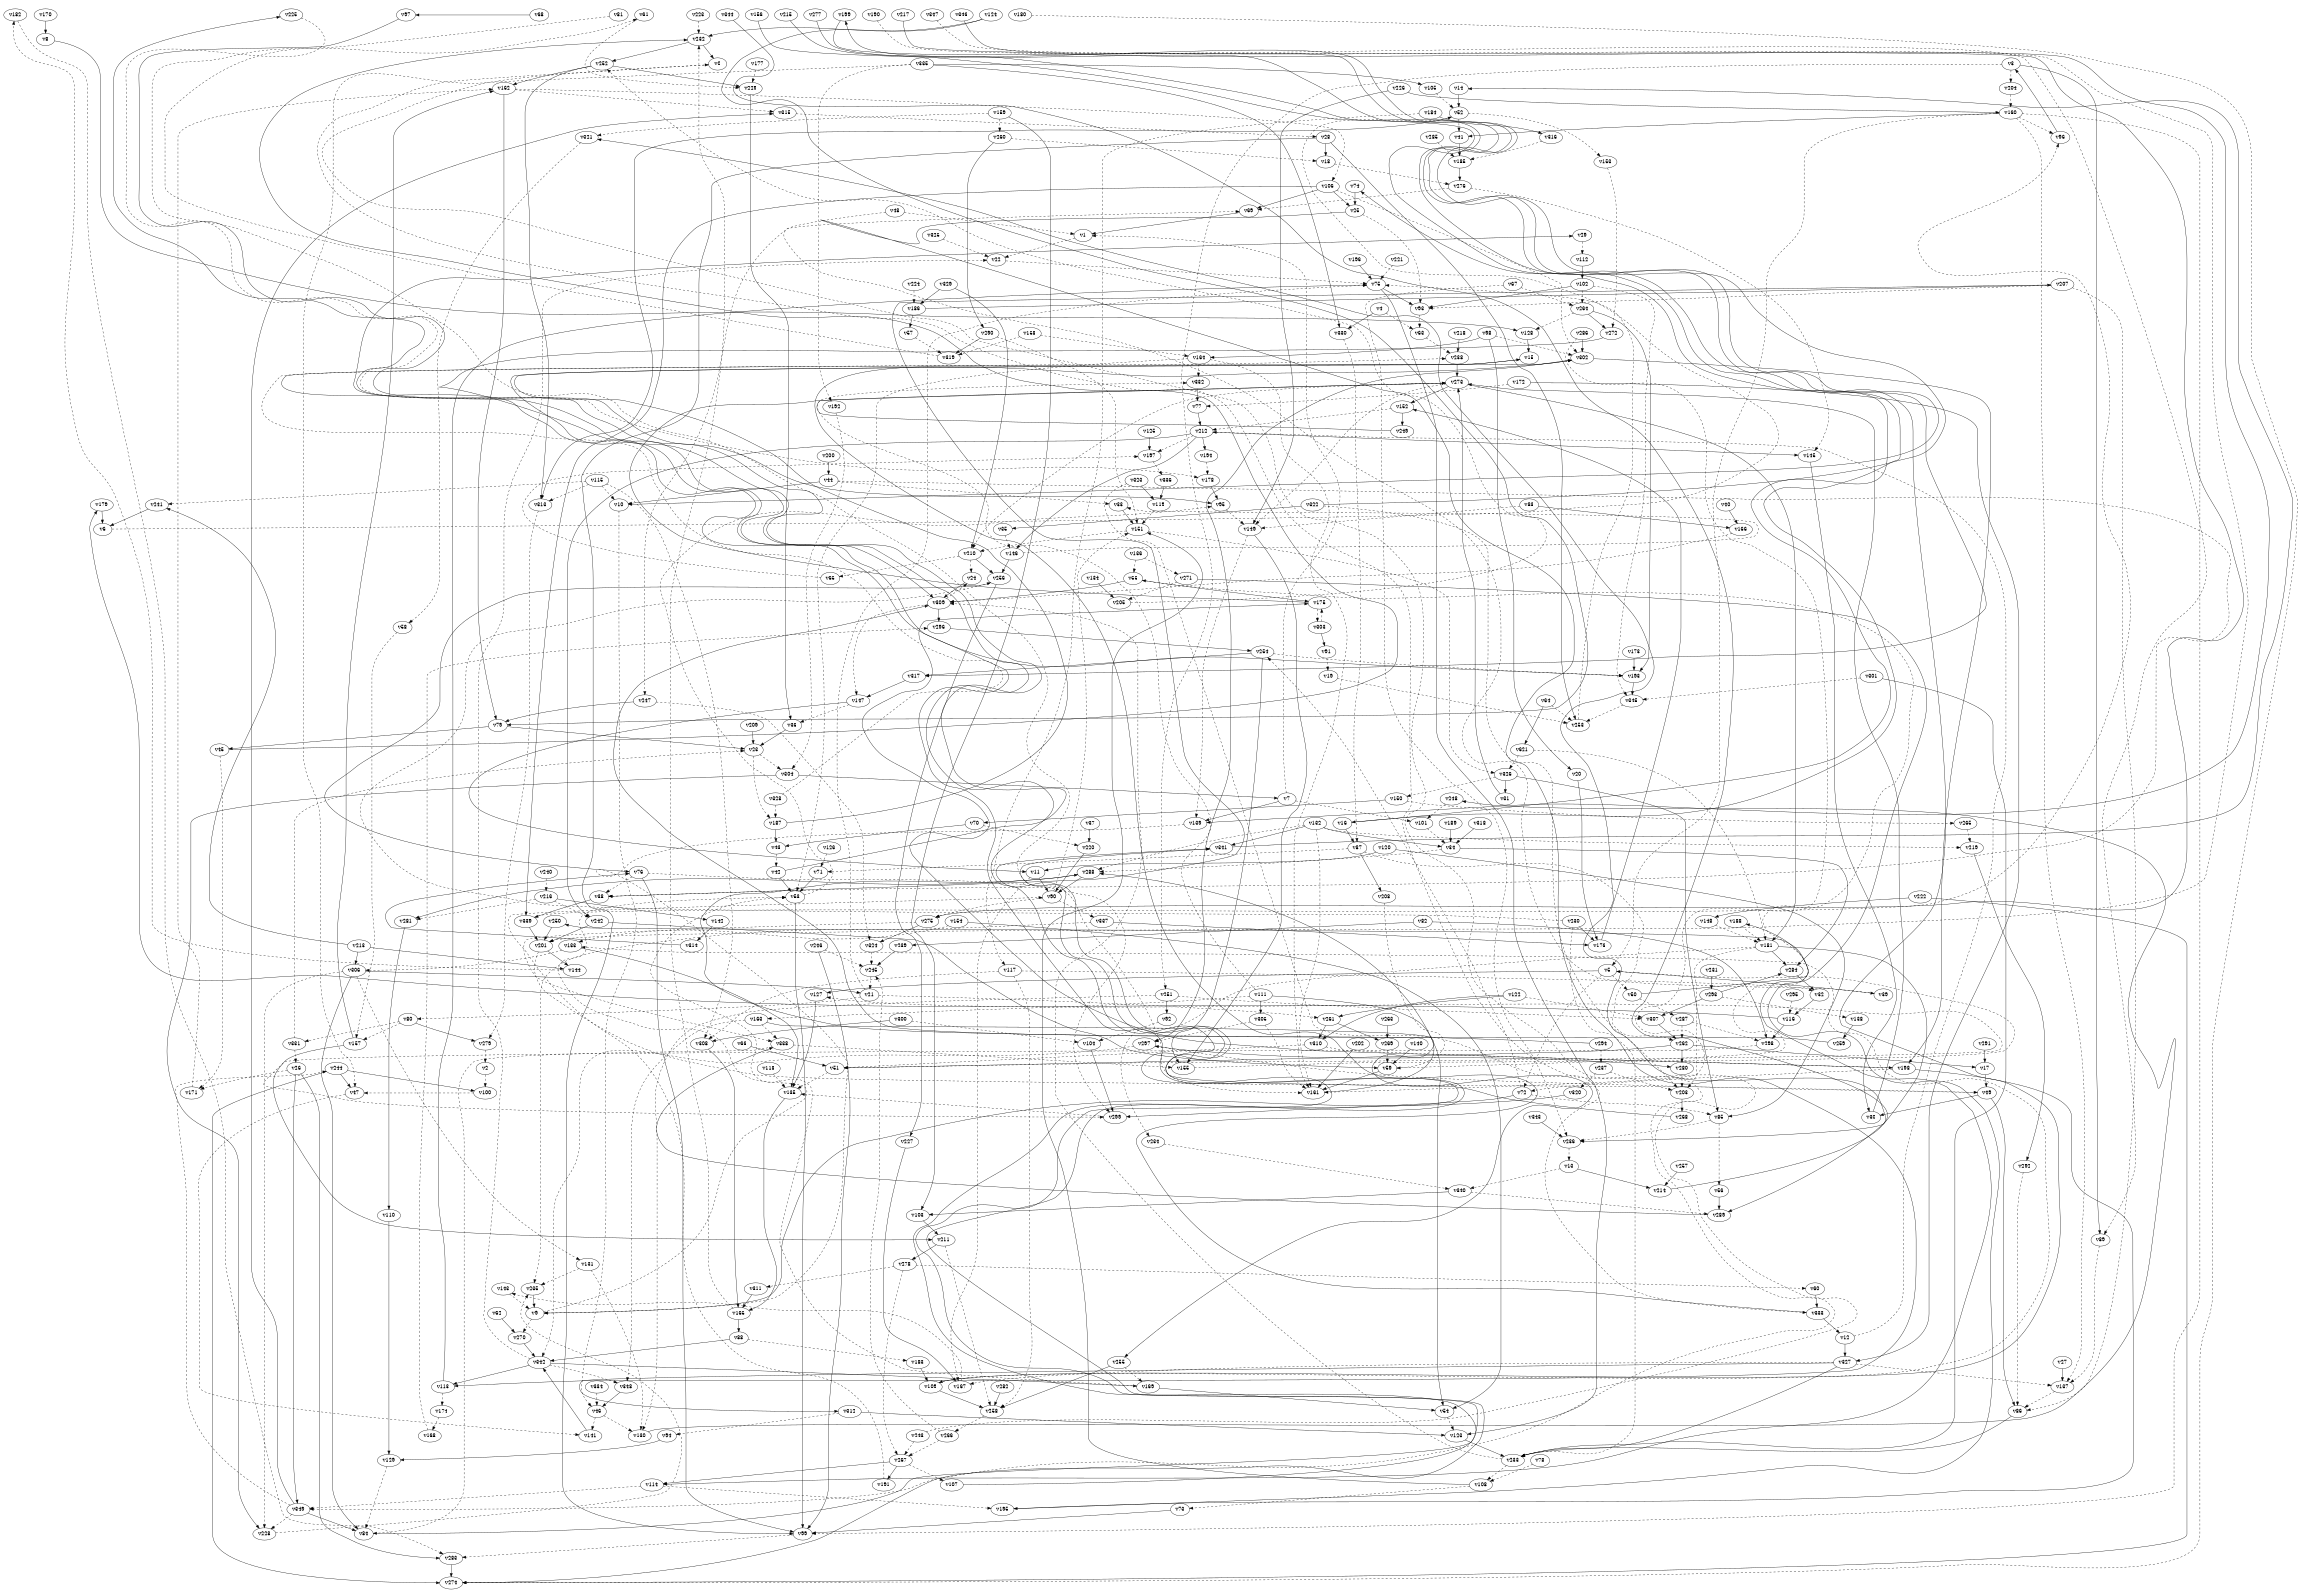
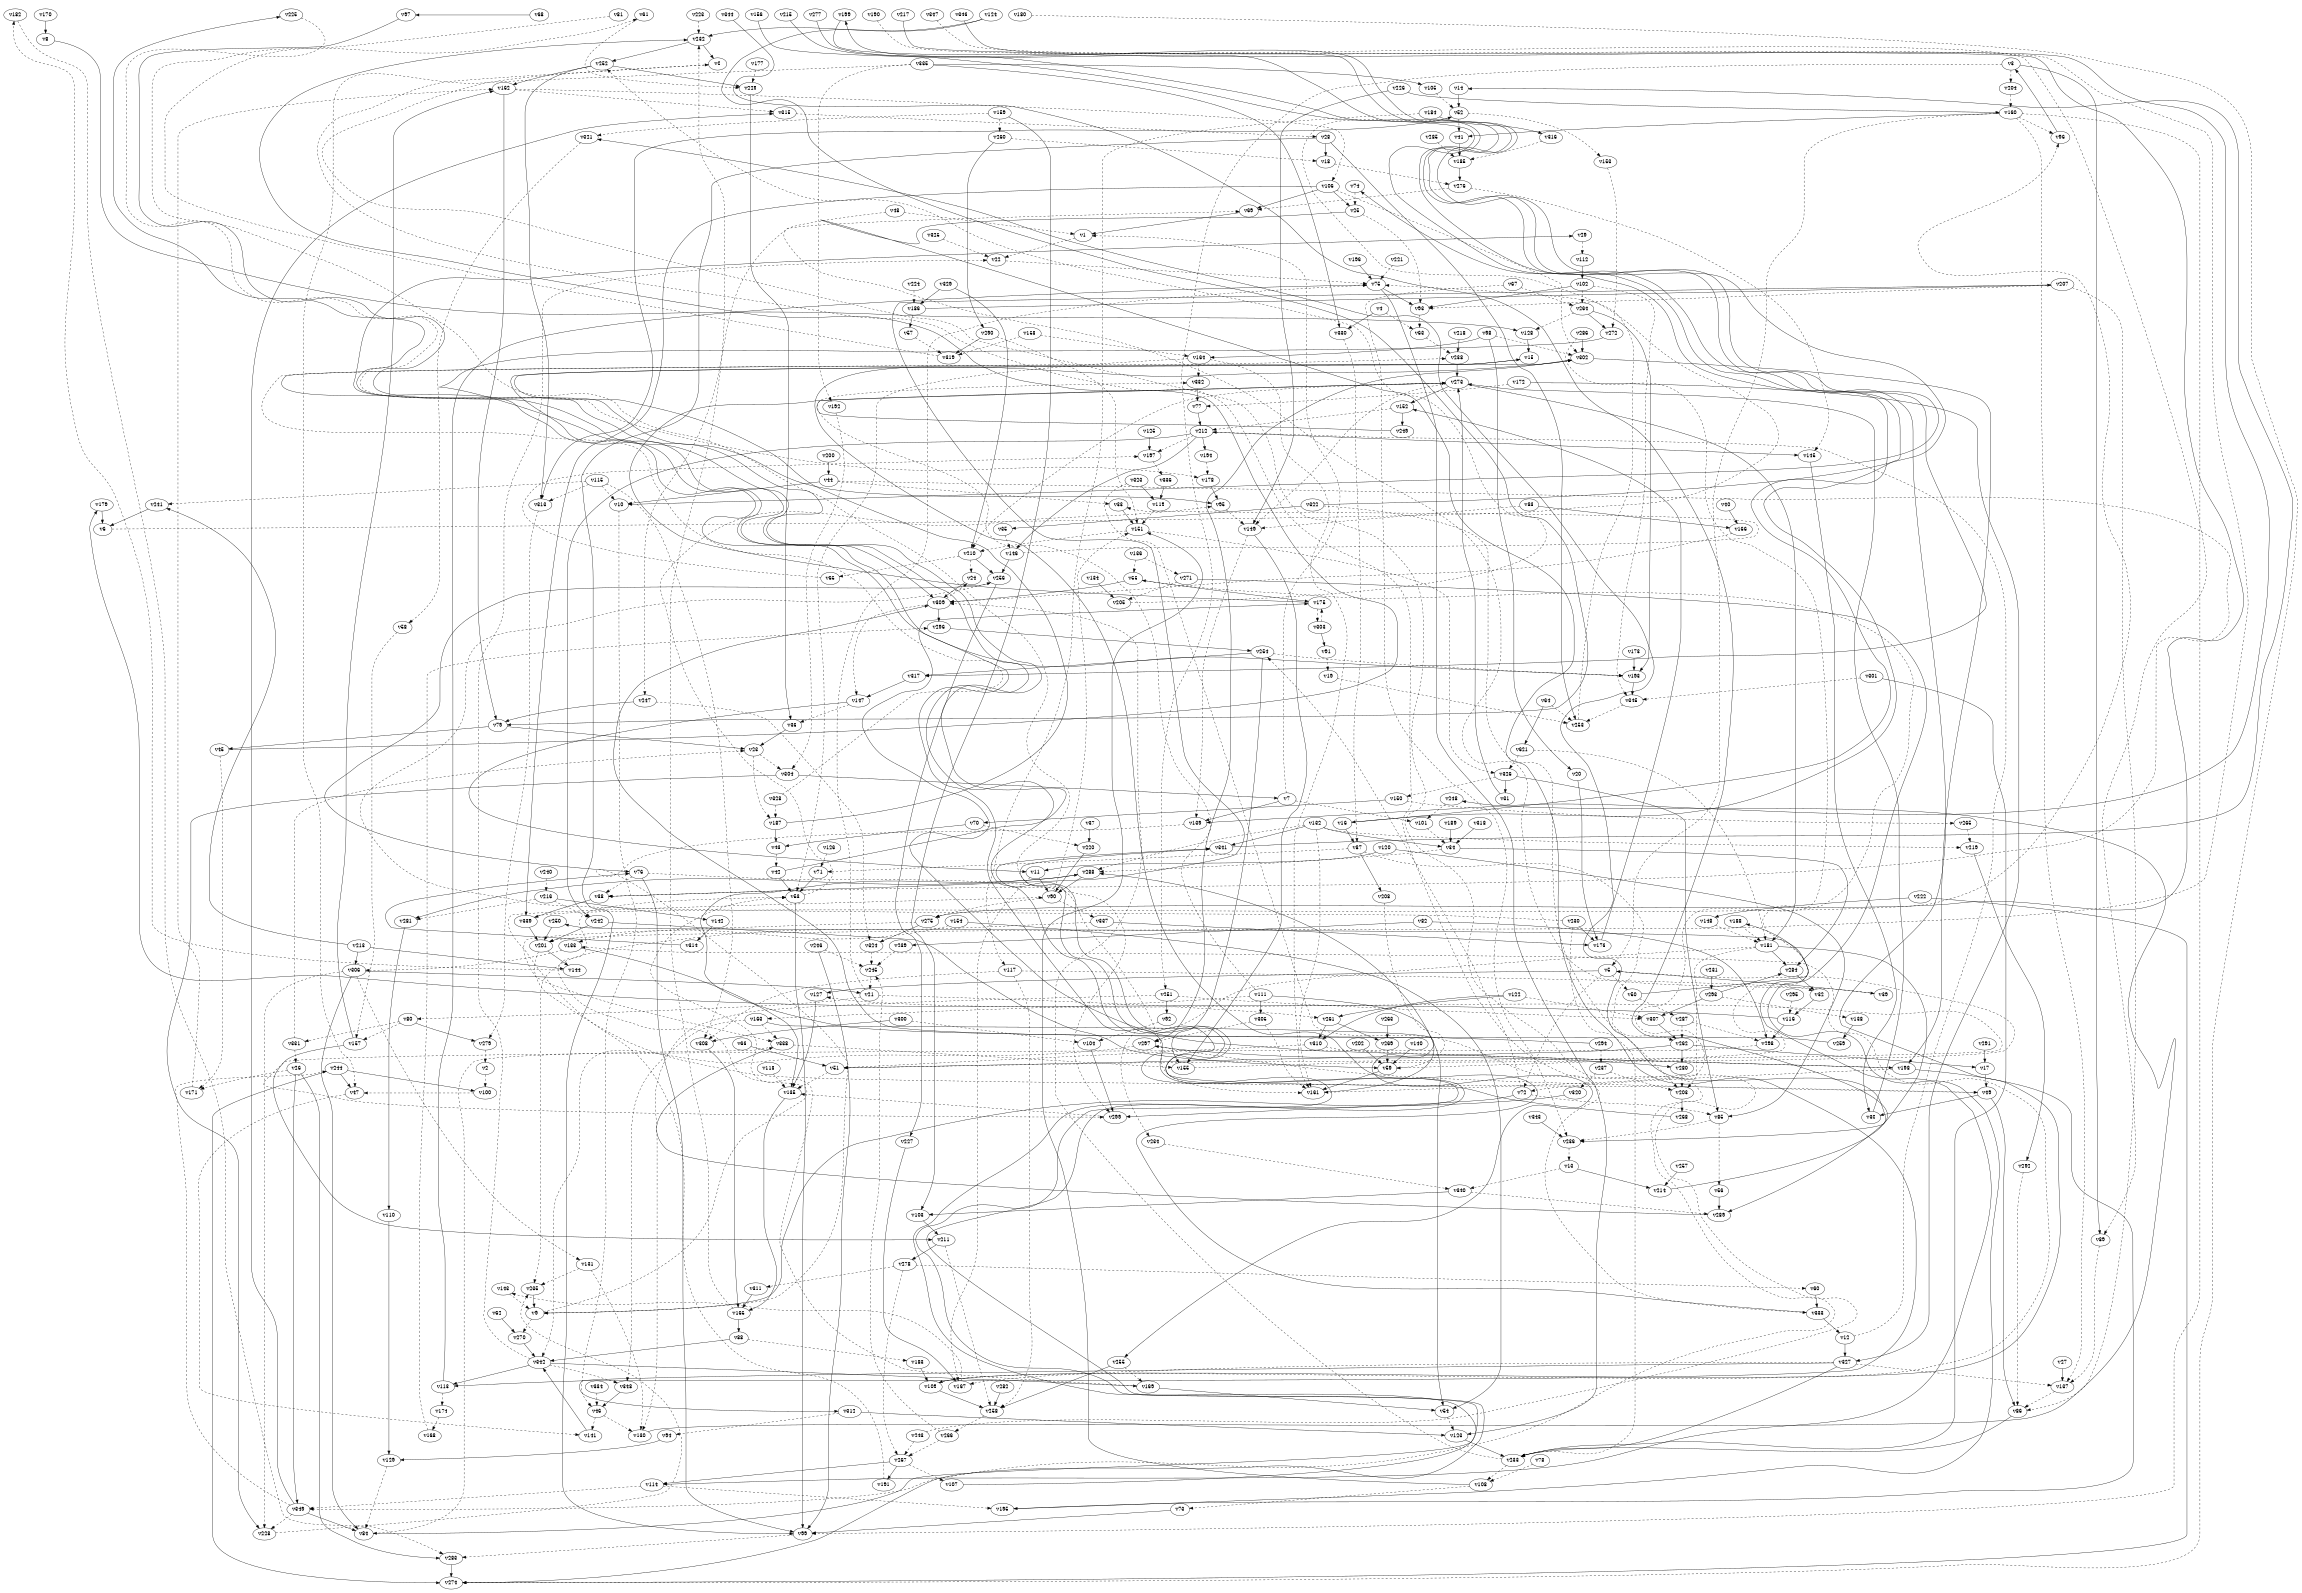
(1355, 196) -> (1355, 196)
(752, 725) -> none
(887, 957) -> (887, 957)
(1331, 1073) -> (1371, 1055)
